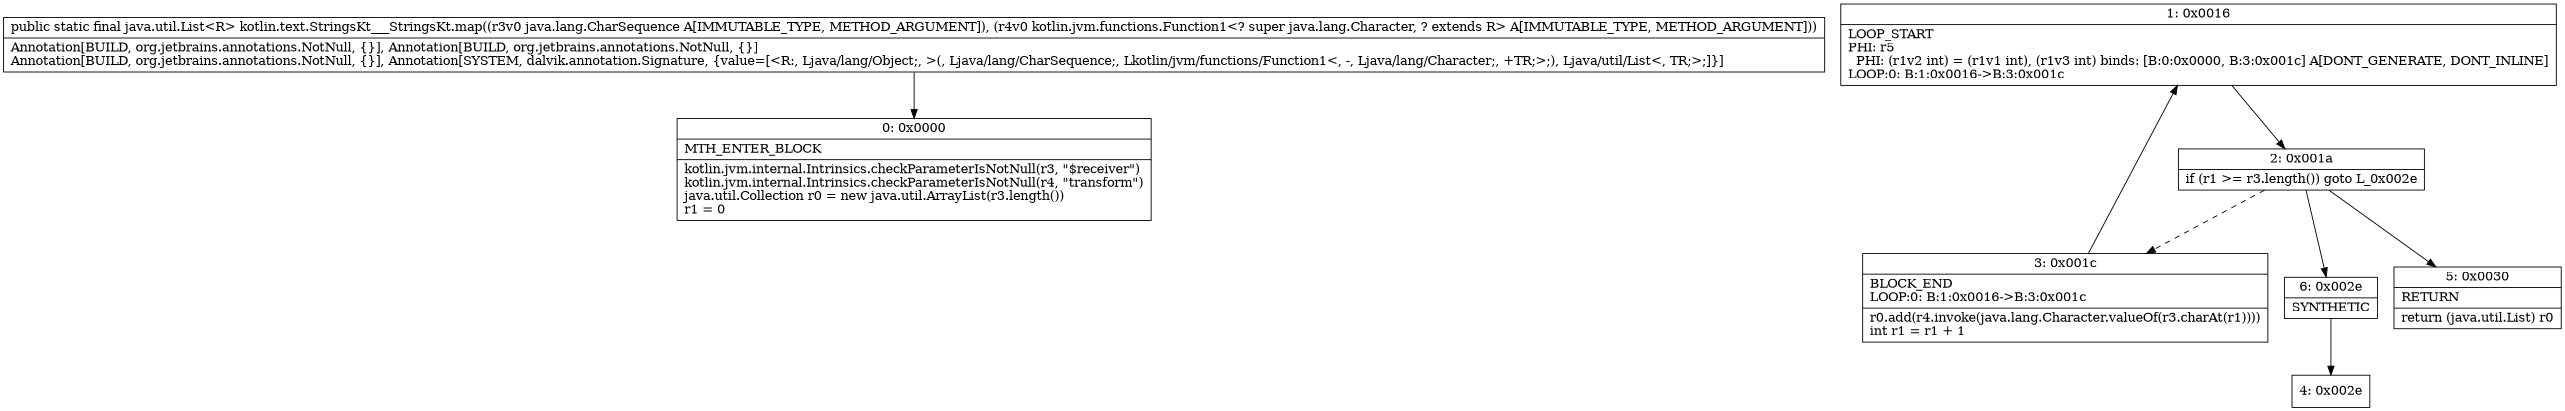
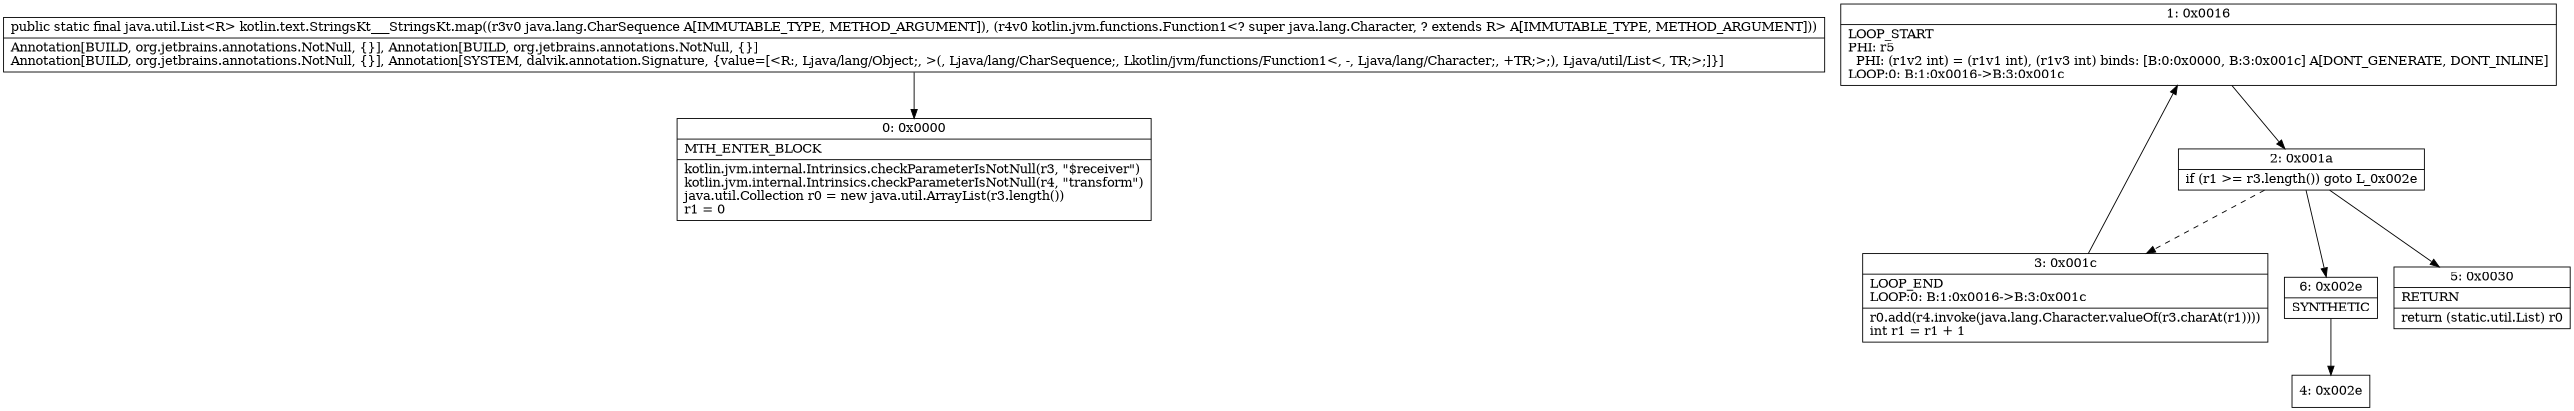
(1911, 284) -> (1907, 284)
(2478, 318) -> (2482, 318)
